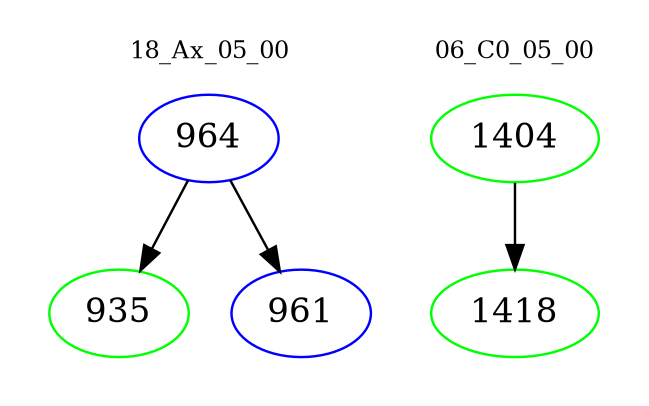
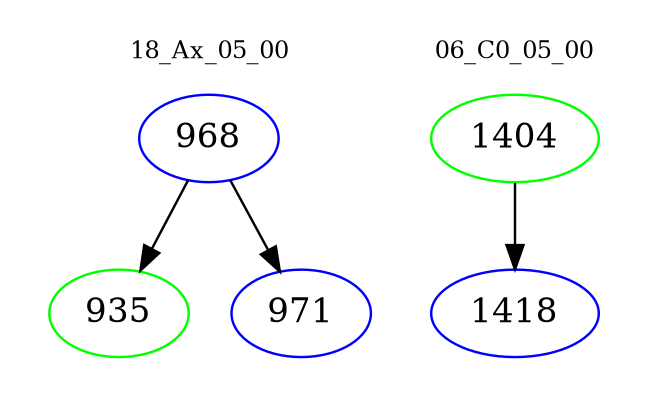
(209, 138) -> (209, 138)
(301, 313) -> (301, 313)
(515, 313) -> (515, 313)
